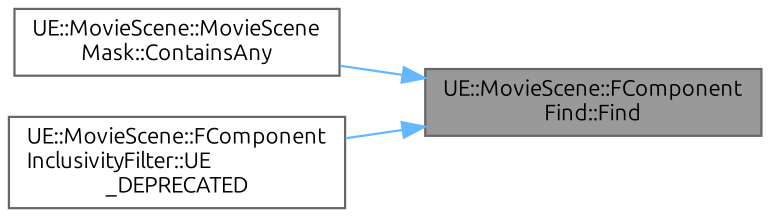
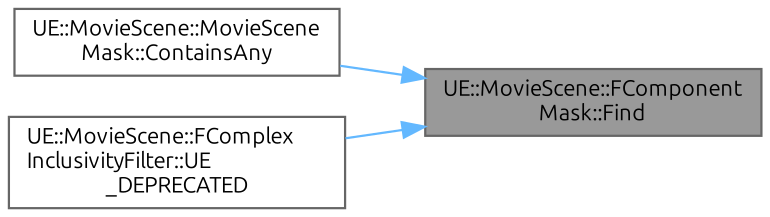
(593, 102) -> (593, 102)
(177, 163) -> (177, 163)
